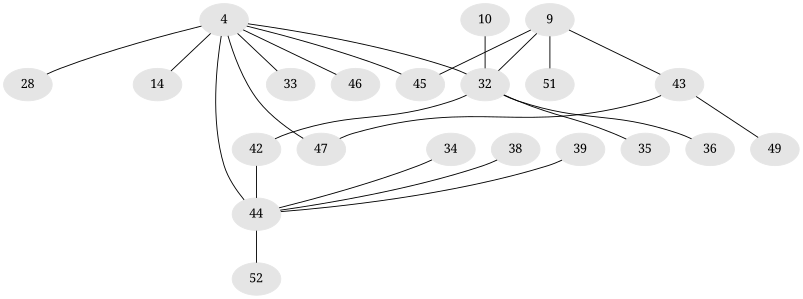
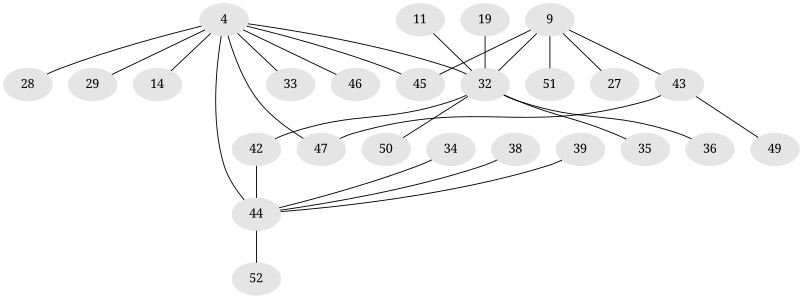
none -> (420, 20)
(485, 20) -> (485, 20)
none -> (93, 85)
none -> (615, 85)
none -> (386, 149)
